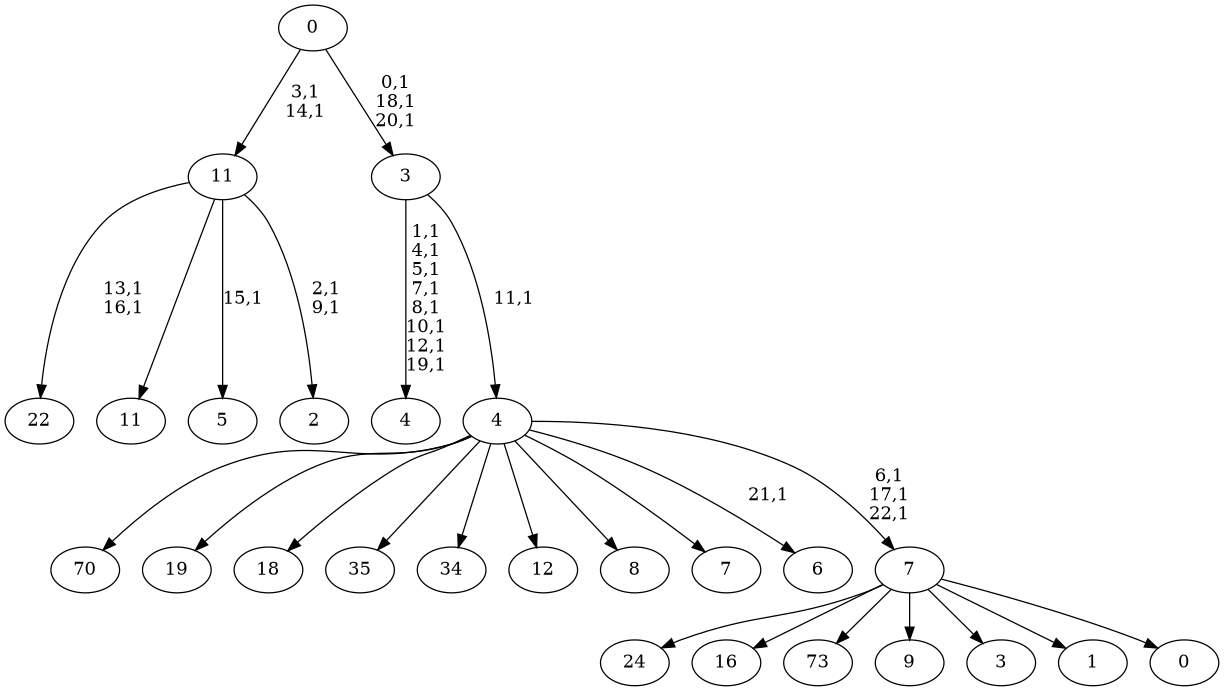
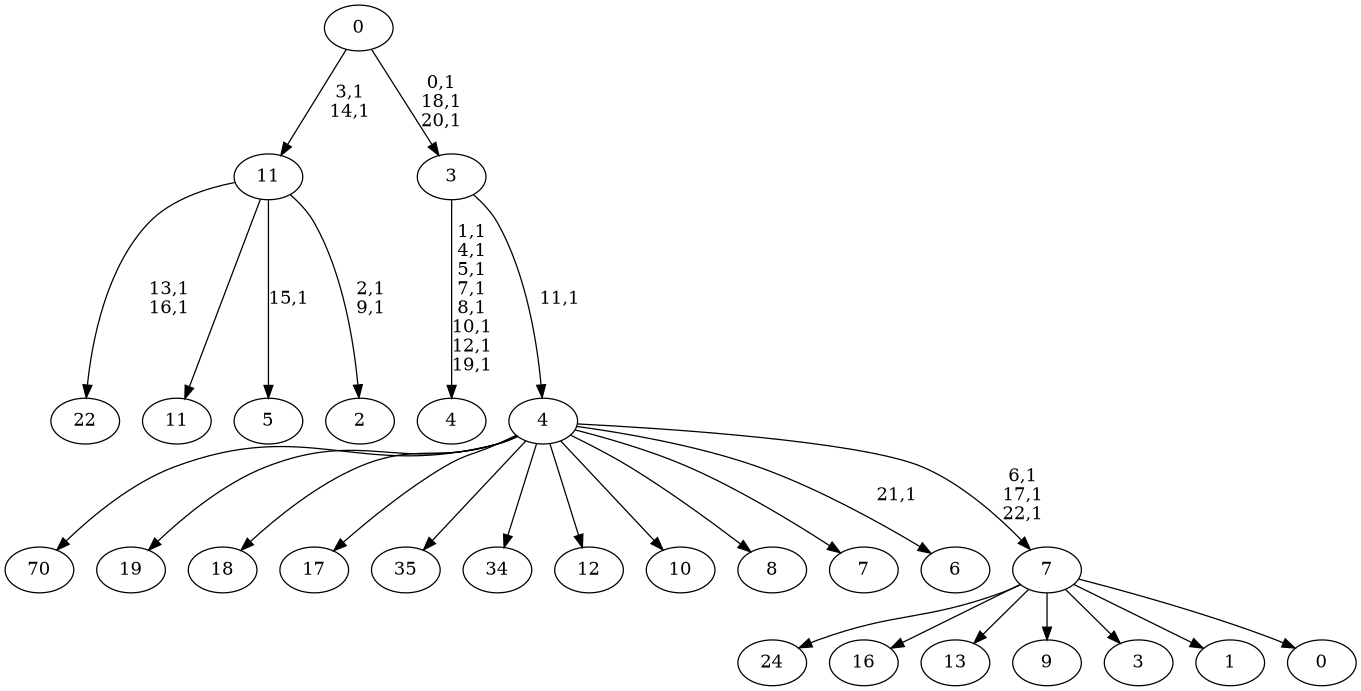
none -> (314, 570)
none -> (681, 570)
(818, 663) -> (955, 663)
